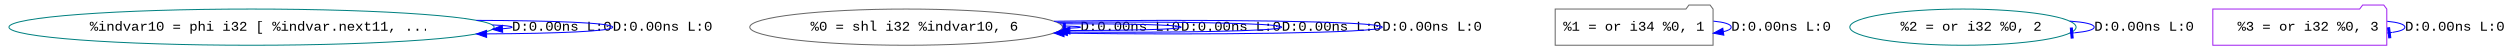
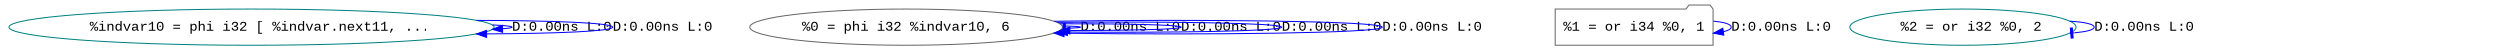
(906, 27) -> (906, 27)
(2300, 27) -> none
